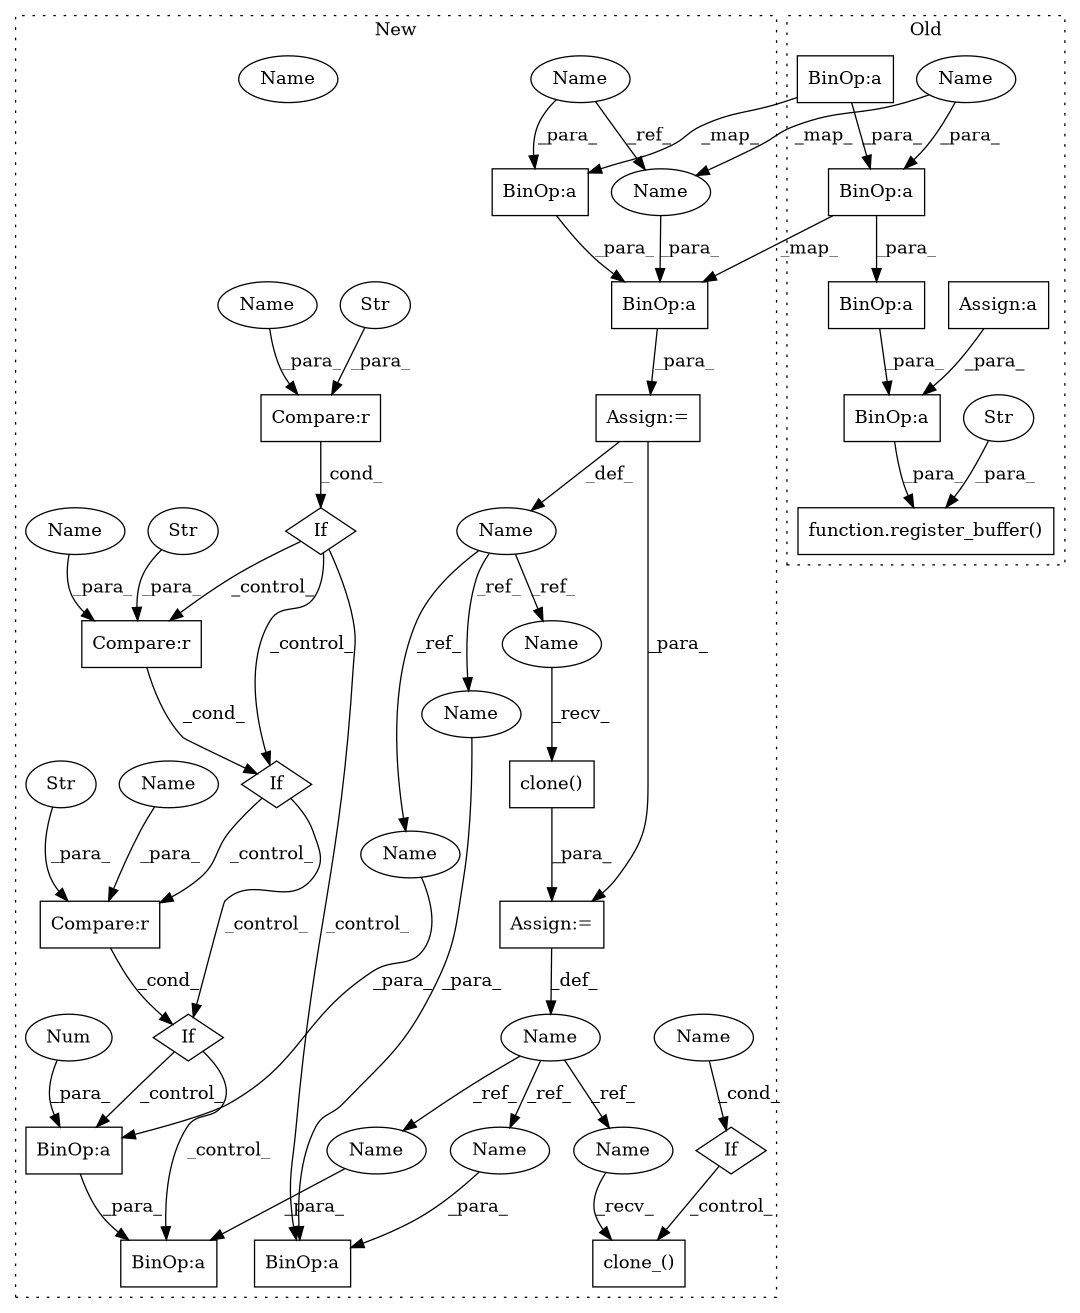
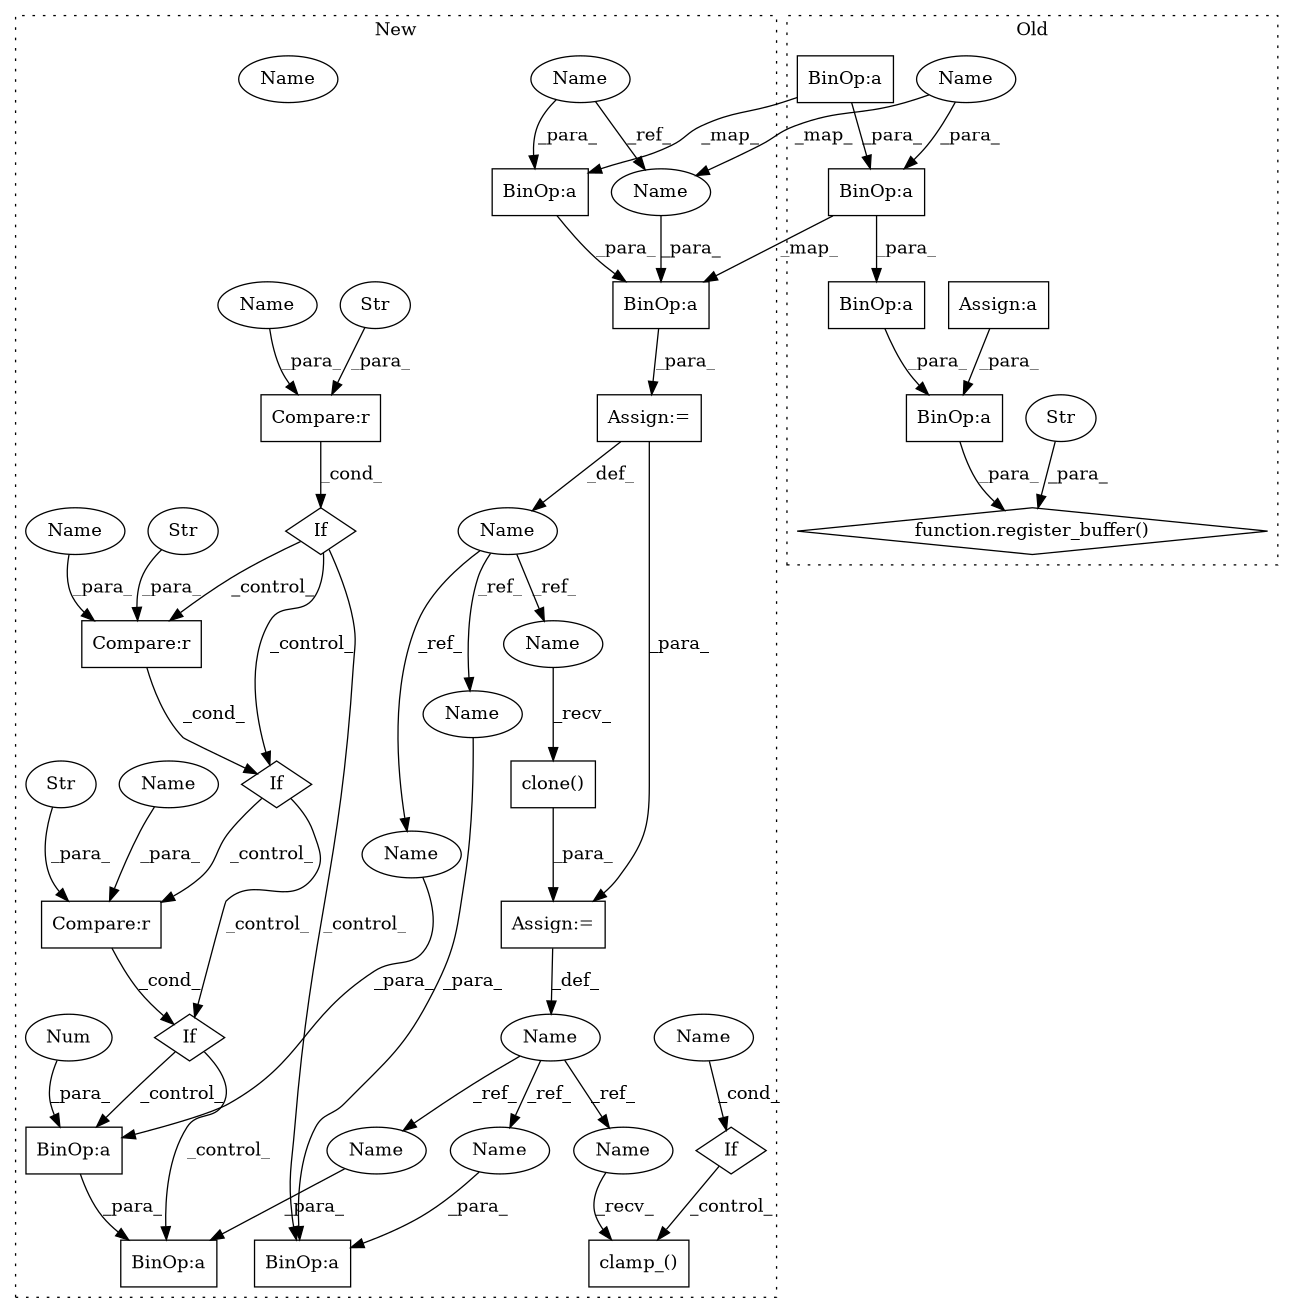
(926, 531) -> (1032, 531)
(639, 1264) -> (639, 1264)
